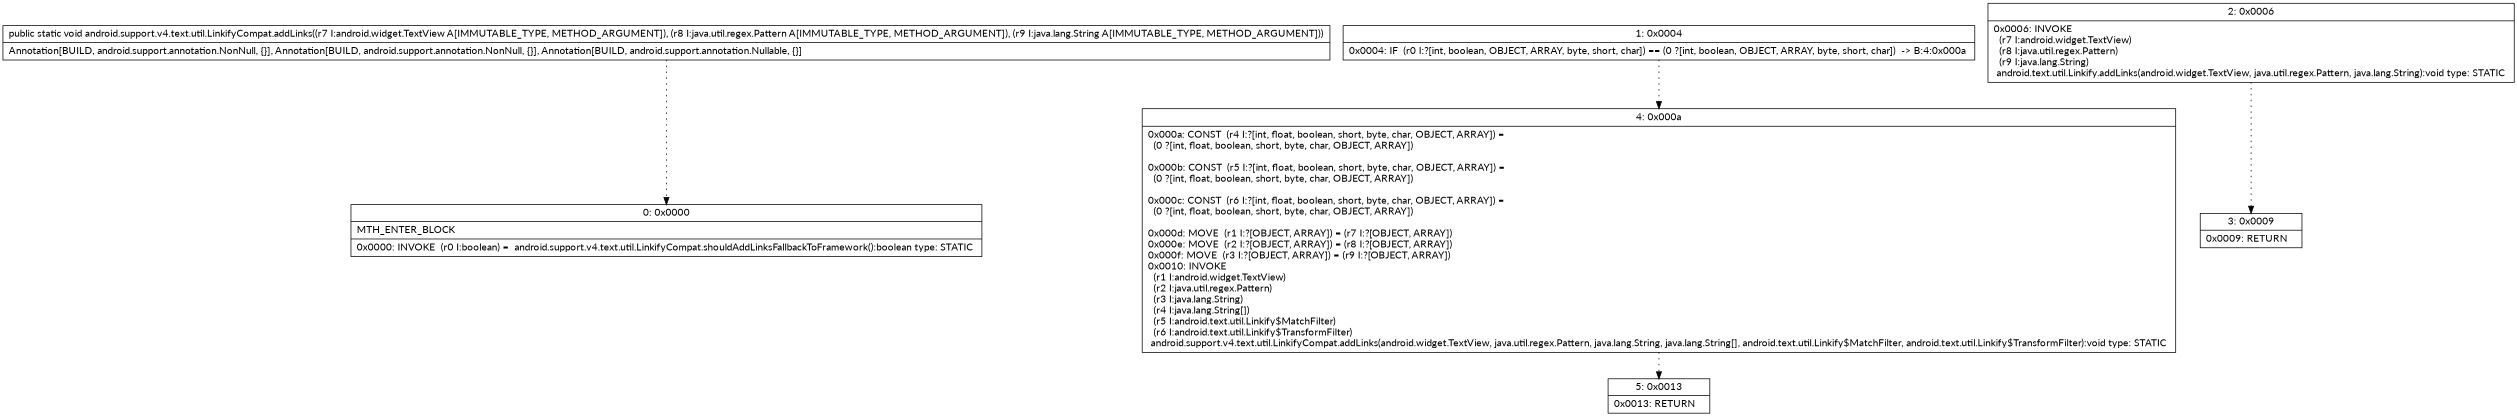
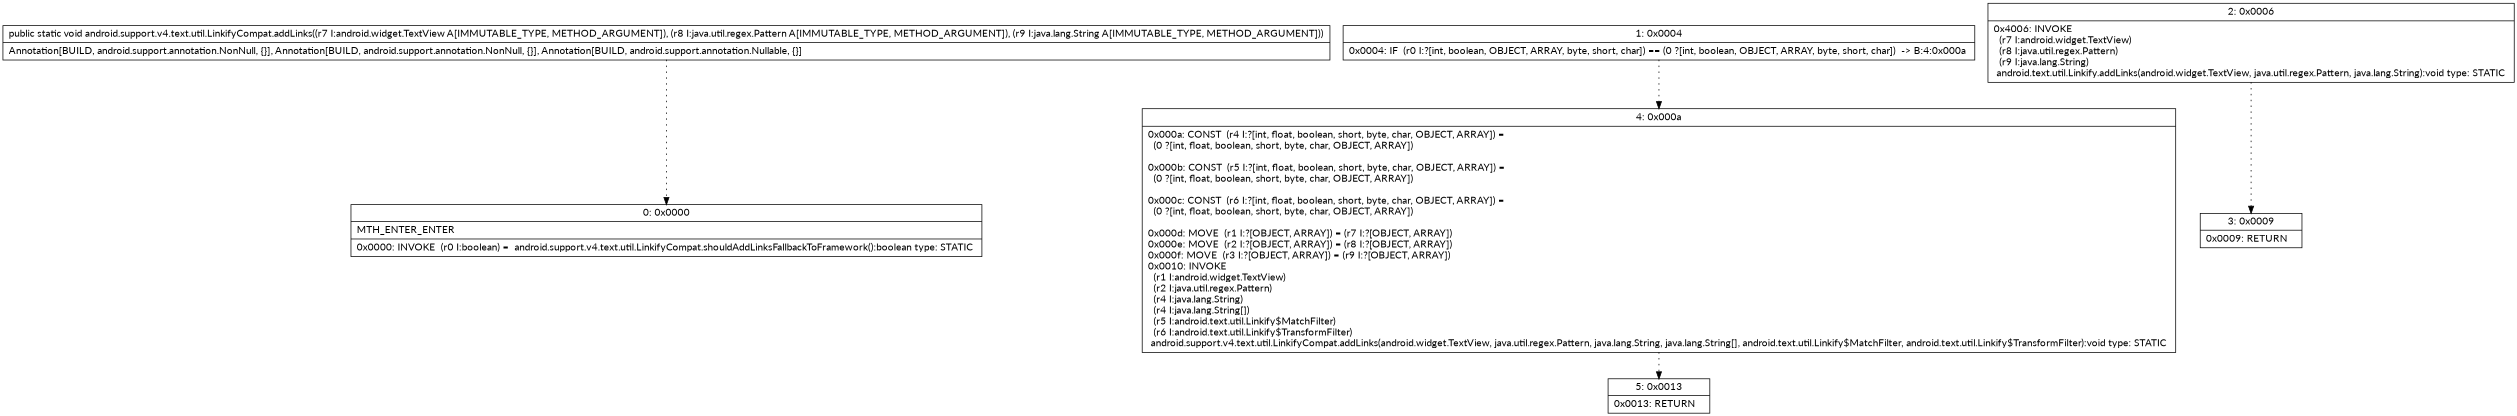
(2036, 29) -> (2036, 29)
(406, 230) -> (406, 230)
(1196, 299) -> (1196, 299)
